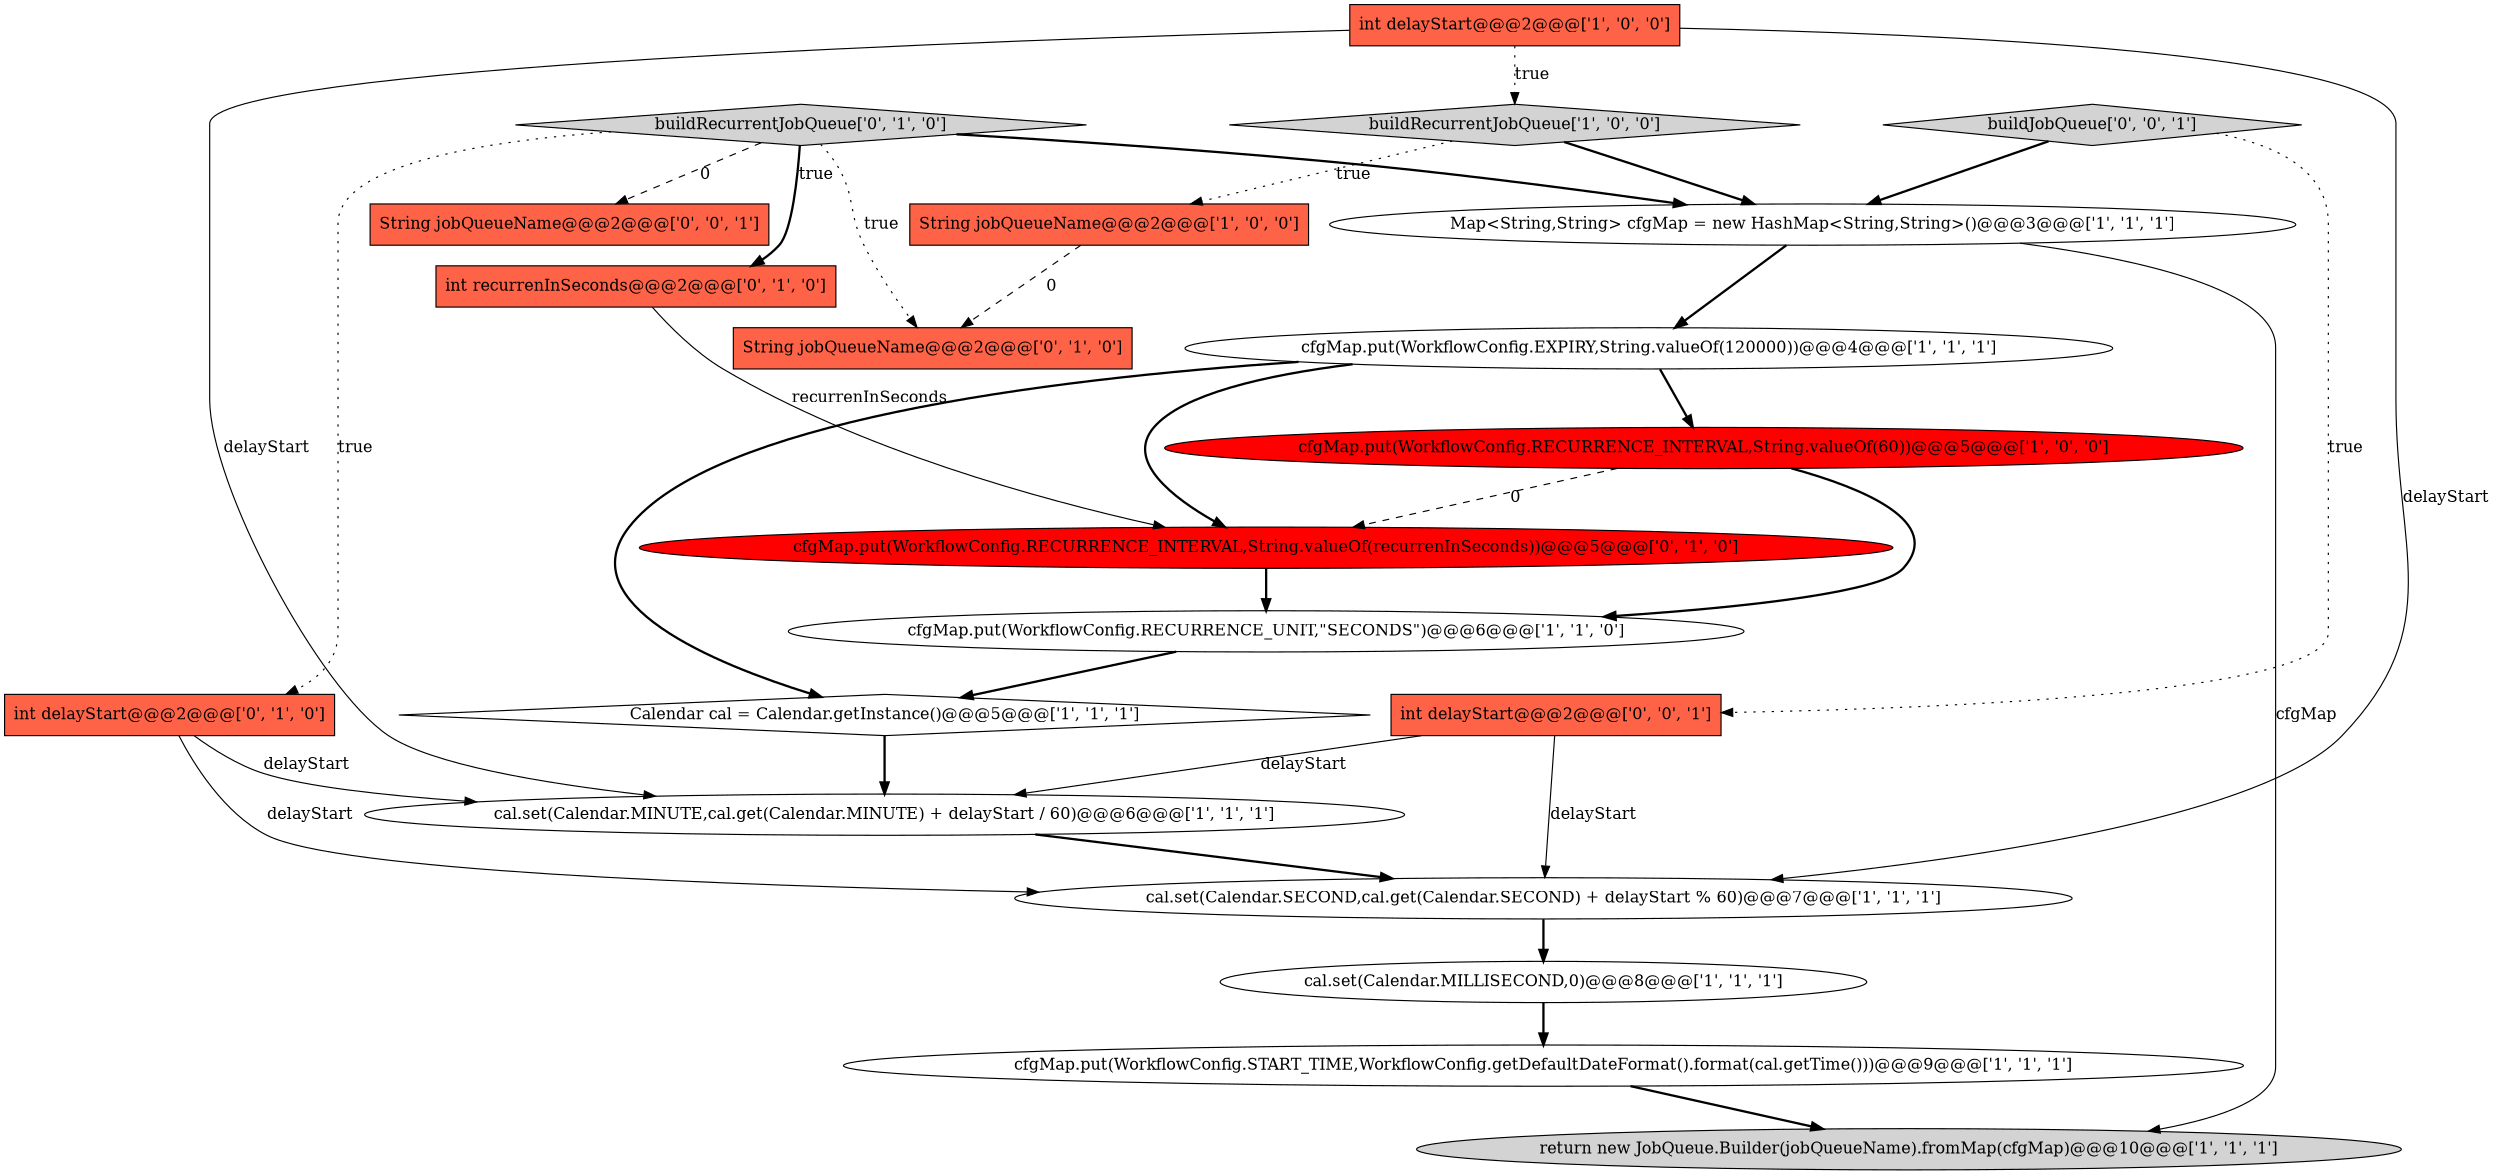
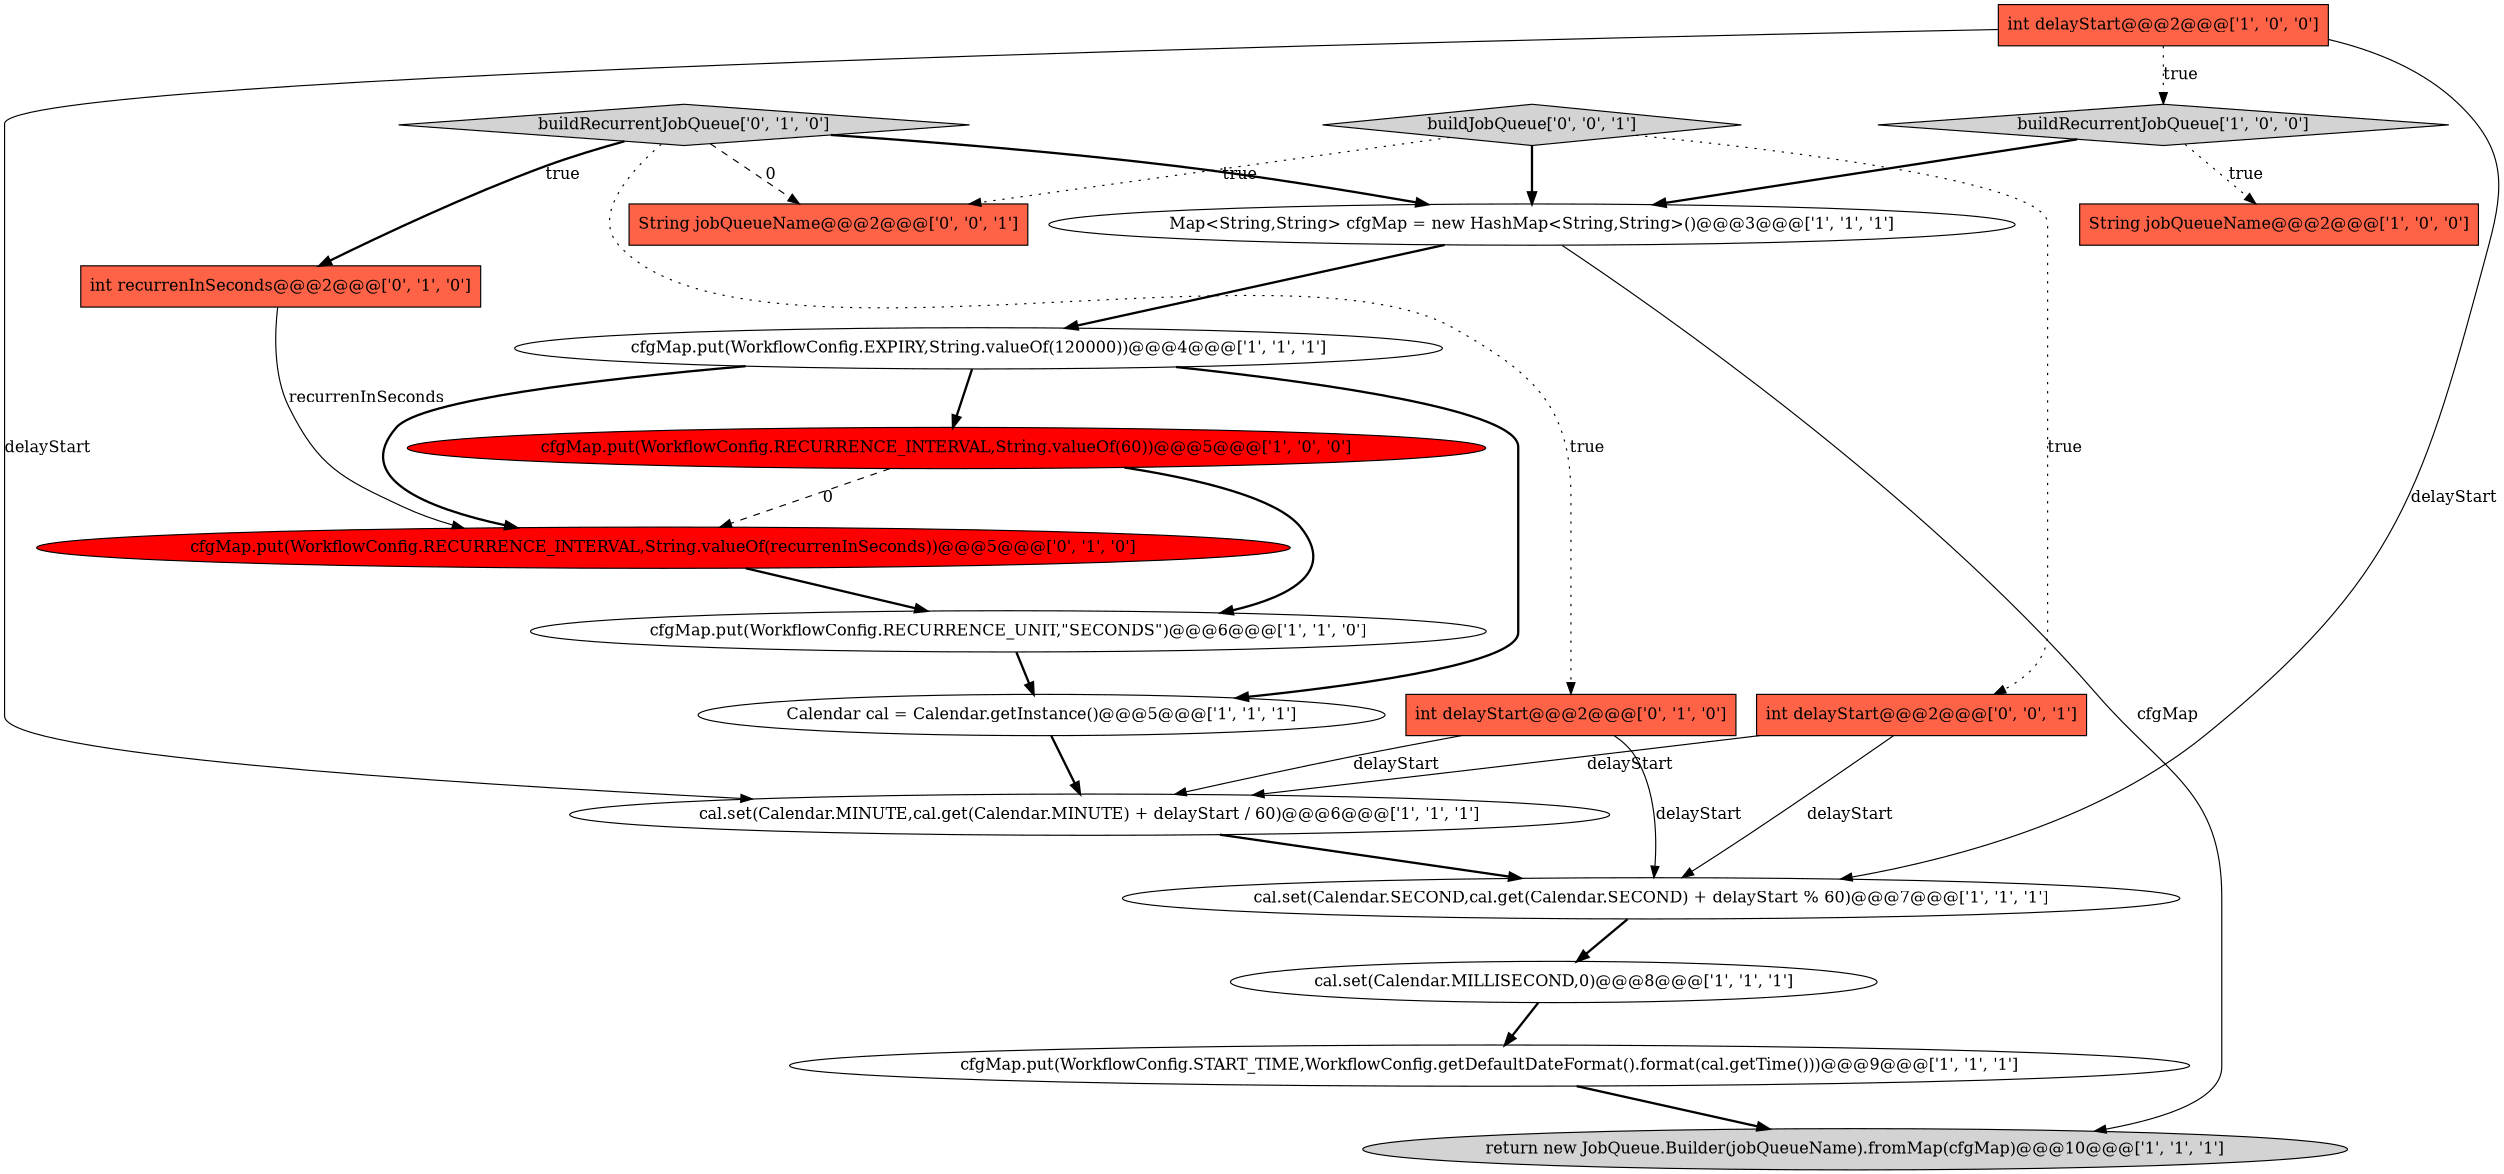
none -> (1239, 167)
(933, 348) -> none
(885, 715) -> (1042, 715)
